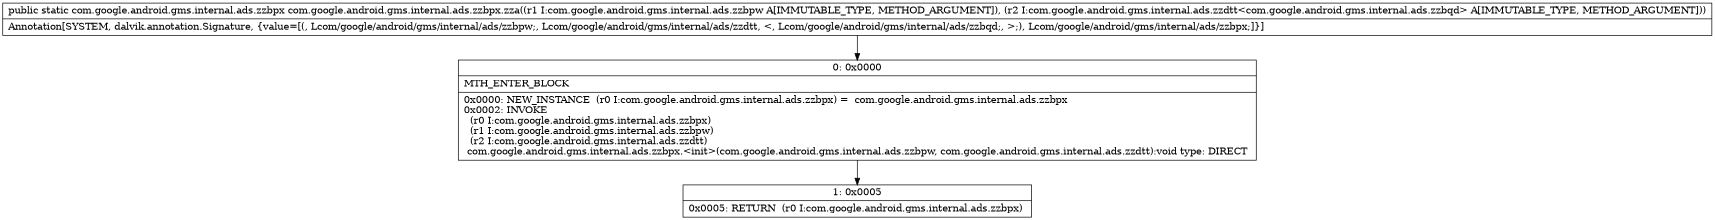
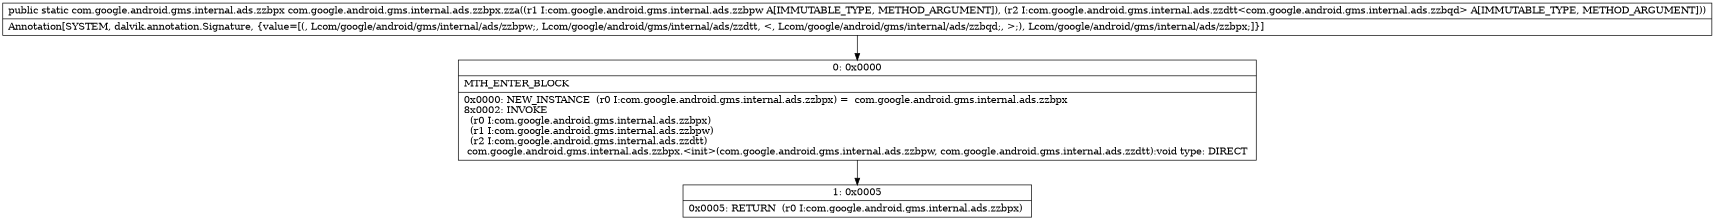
(509, 110) -> (509, 110)
